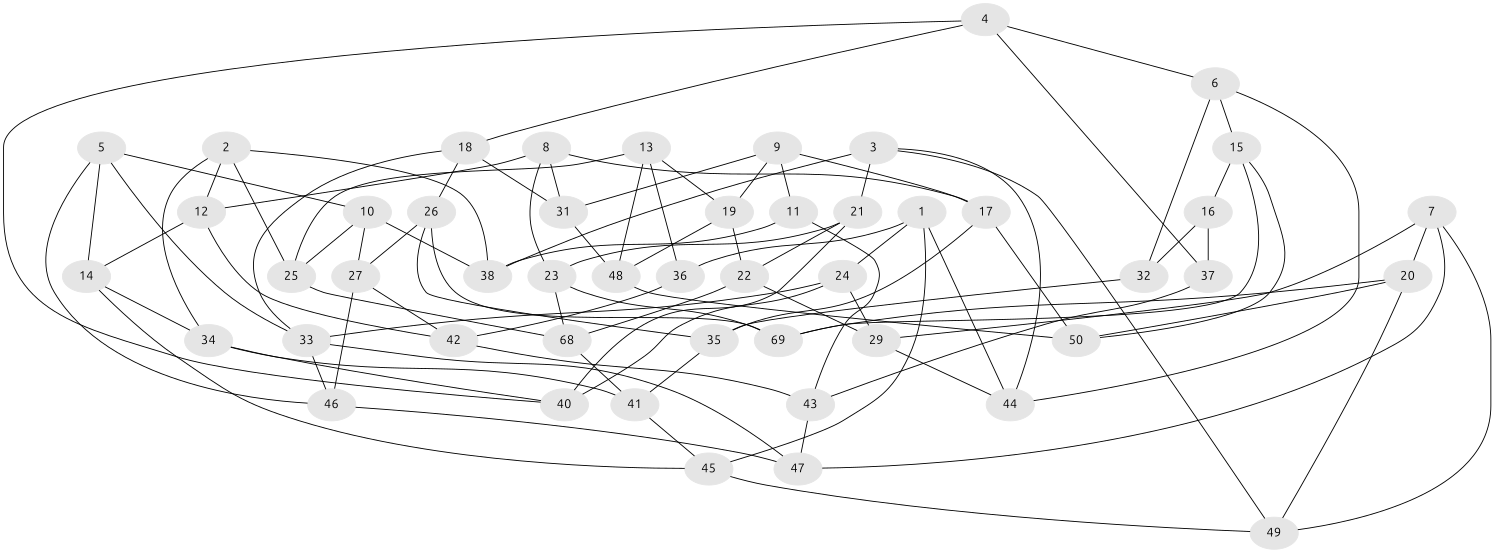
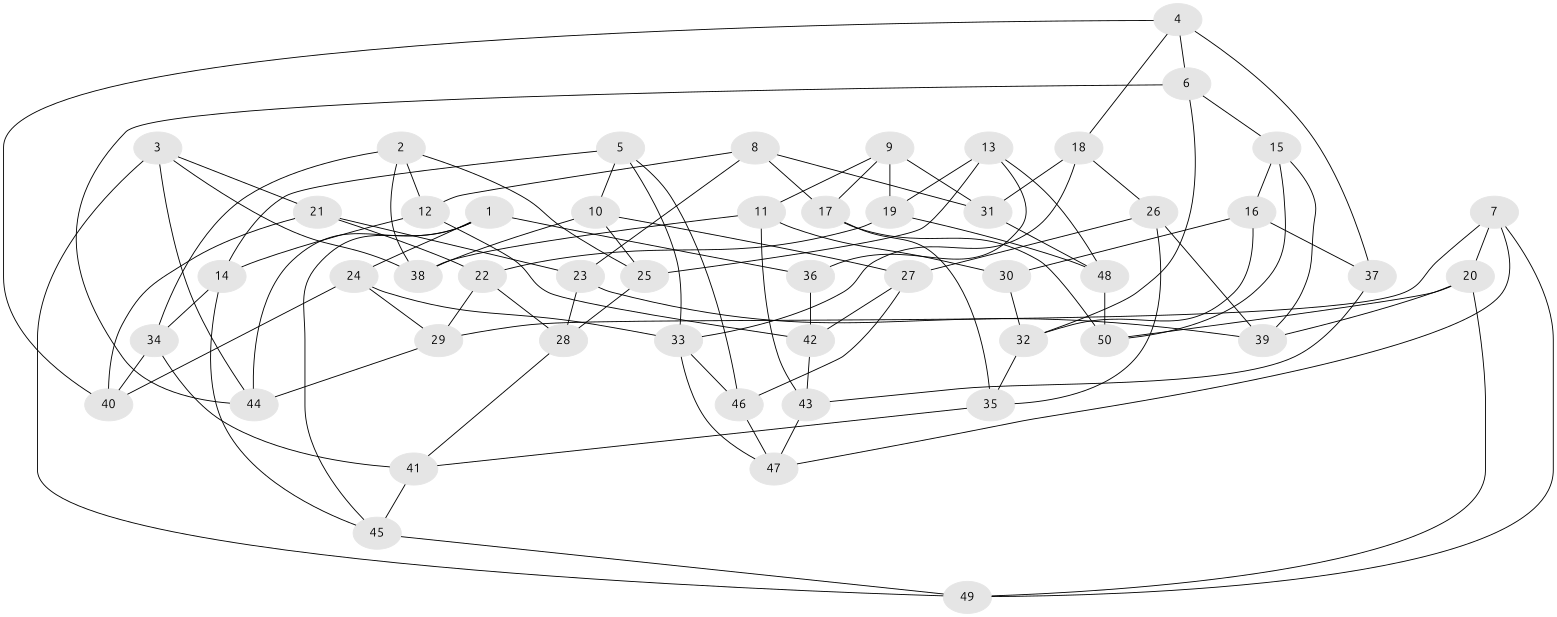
none -> (1007, 276)
(567, 341) -> (564, 341)
(778, 341) -> (1263, 341)
